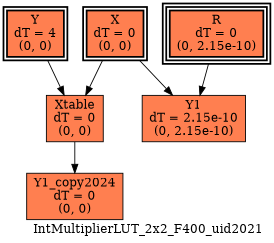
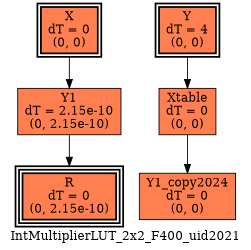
(96, 74) -> none
(205, 75) -> (69, 146)
